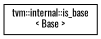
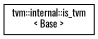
(51, 20) -> (49, 20)
